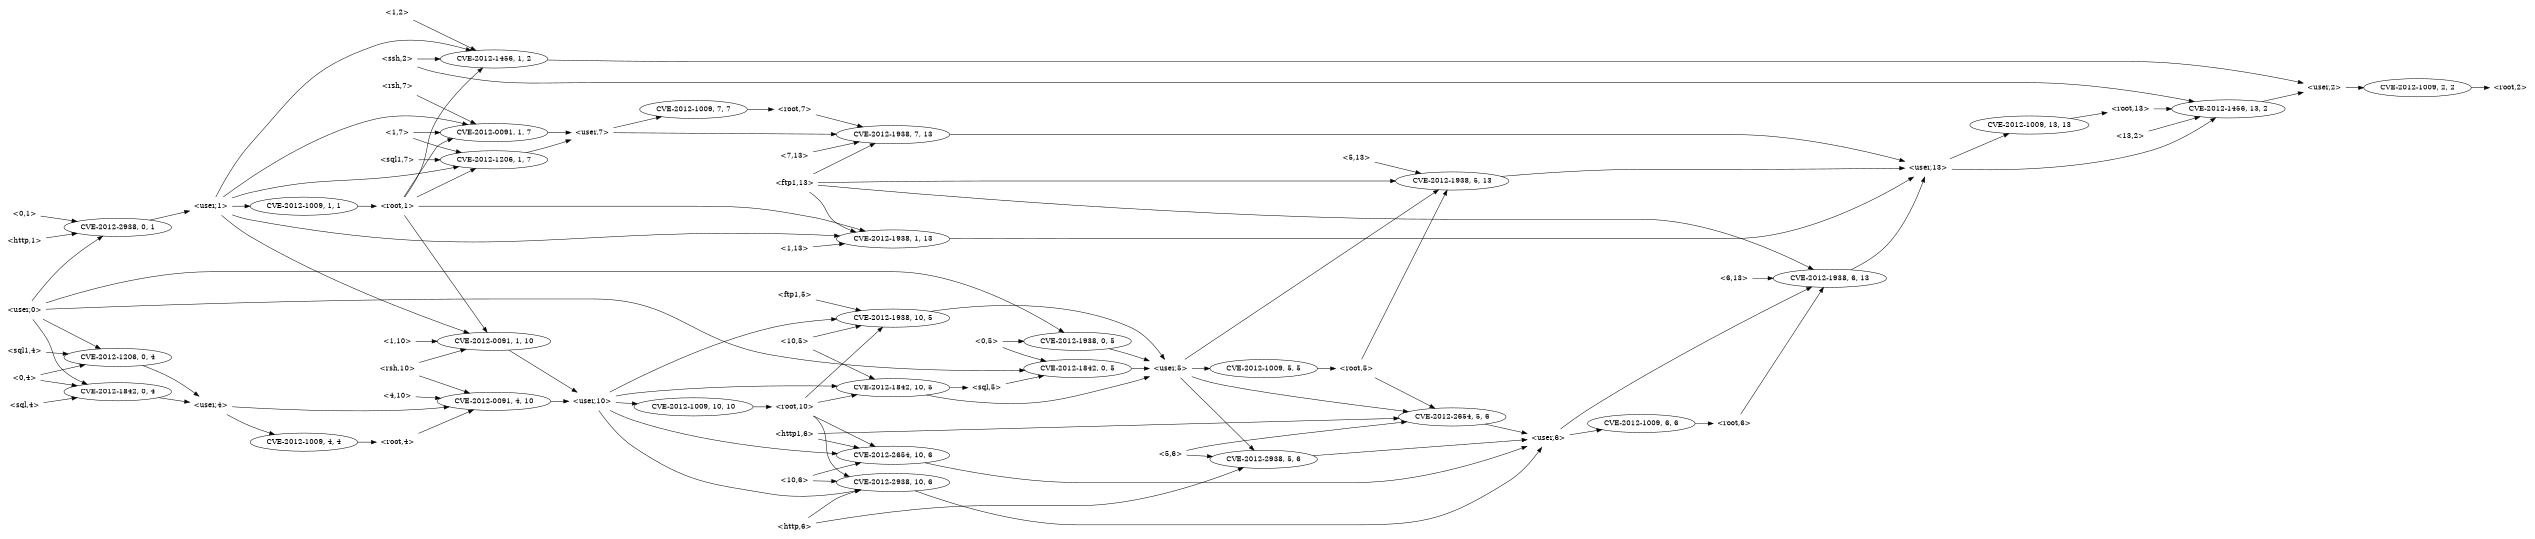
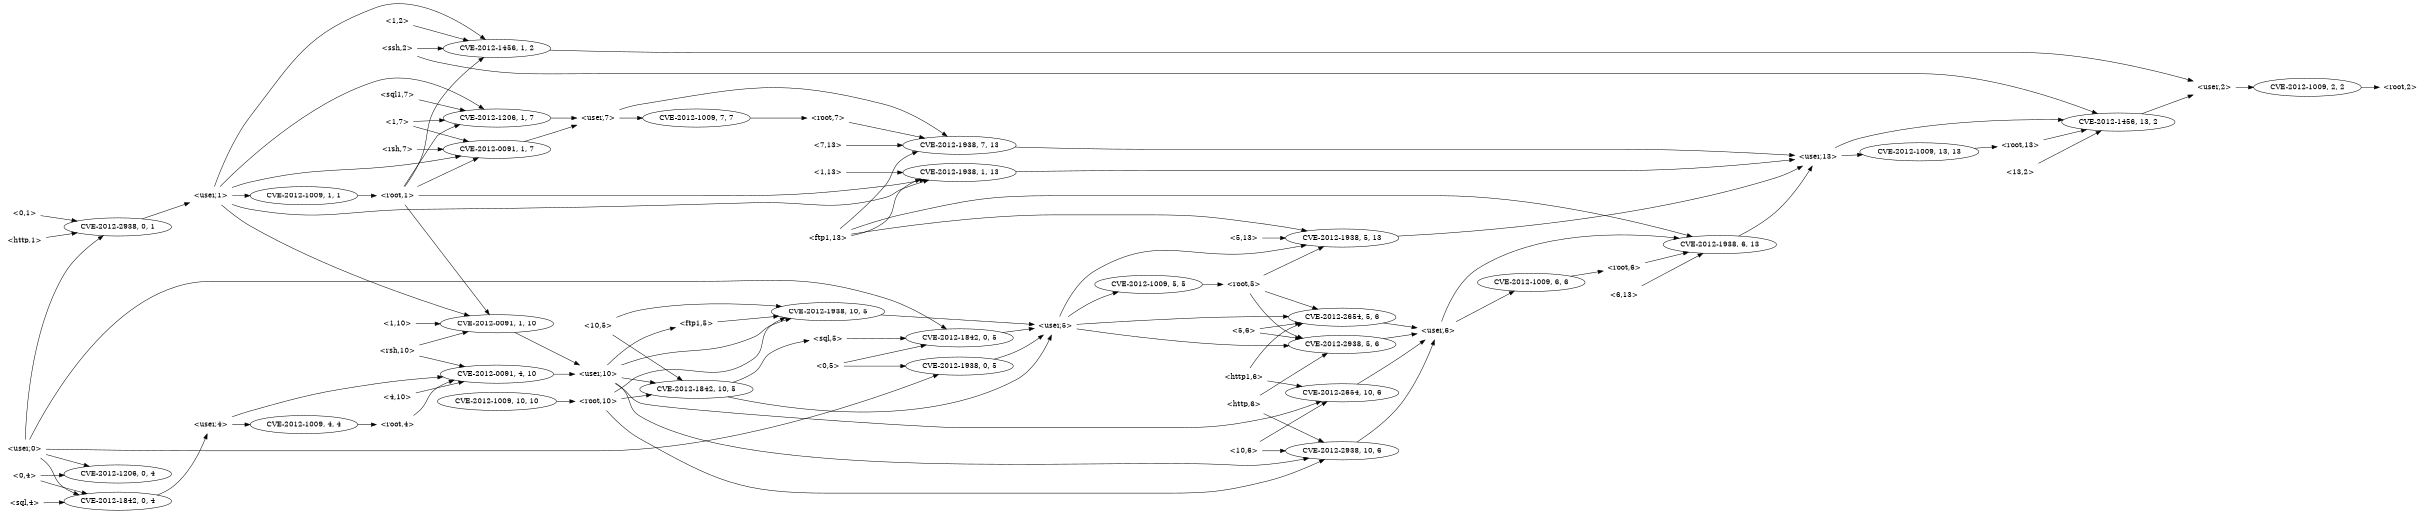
none -> (1272, 320)
(25, 351) -> none
(170, 377) -> none
(624, 403) -> (636, 342)
(841, 429) -> none
